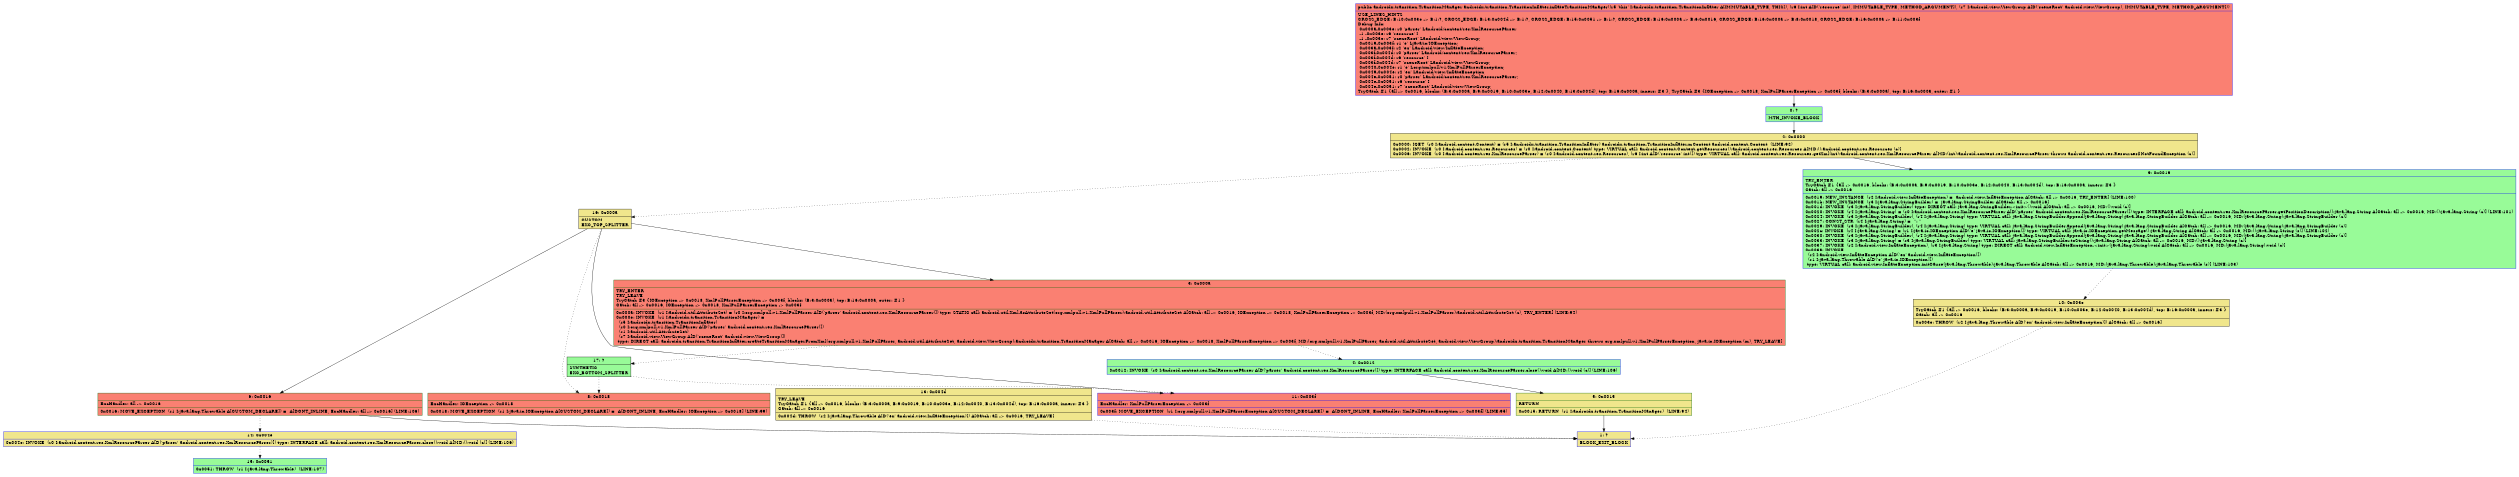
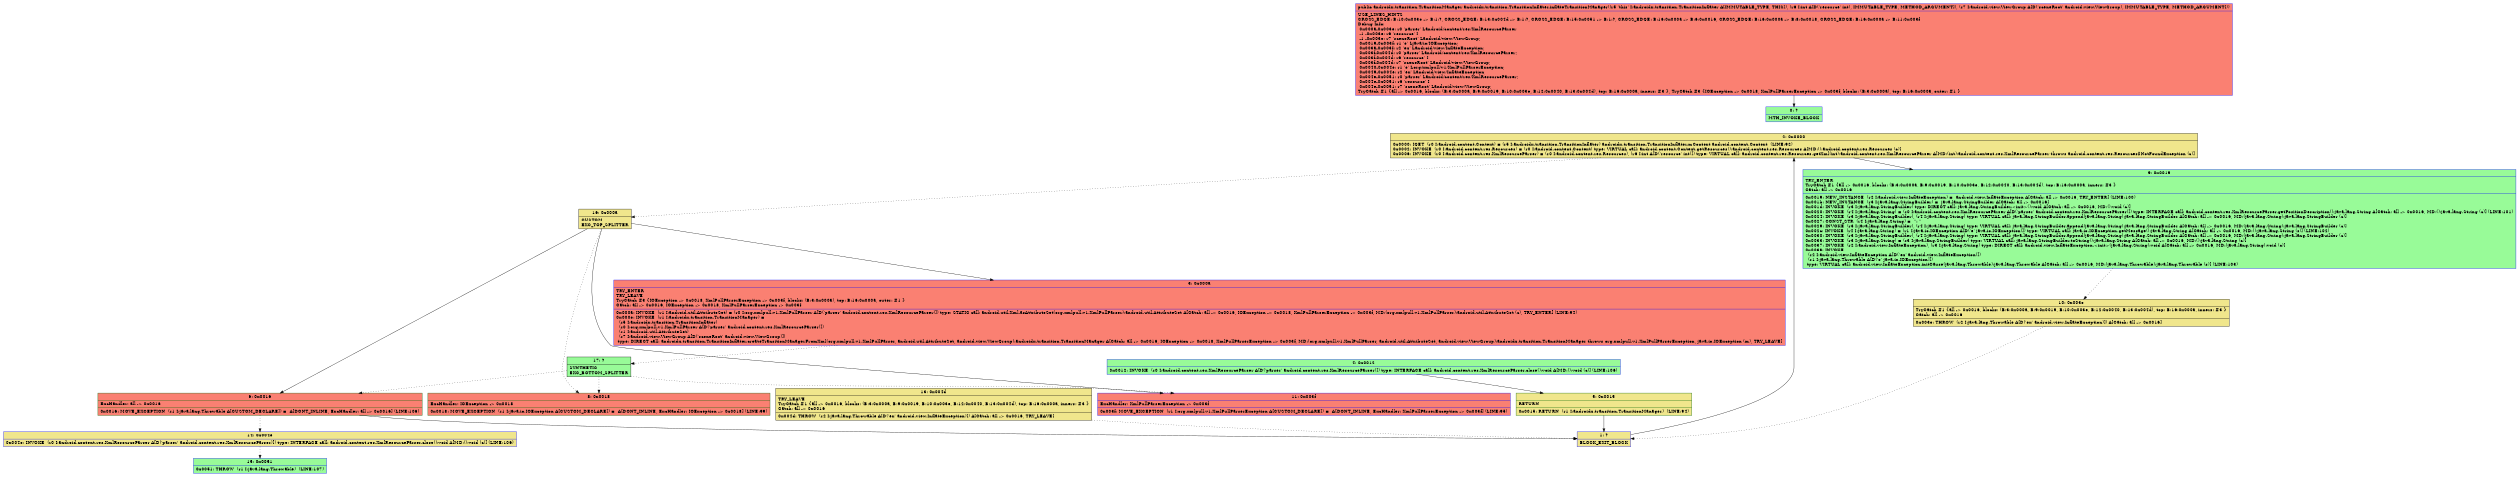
(1794, 126) -> (1794, 356)
(1200, 313) -> (1200, 313)
(1319, 352) -> none
none -> (464, 382)
